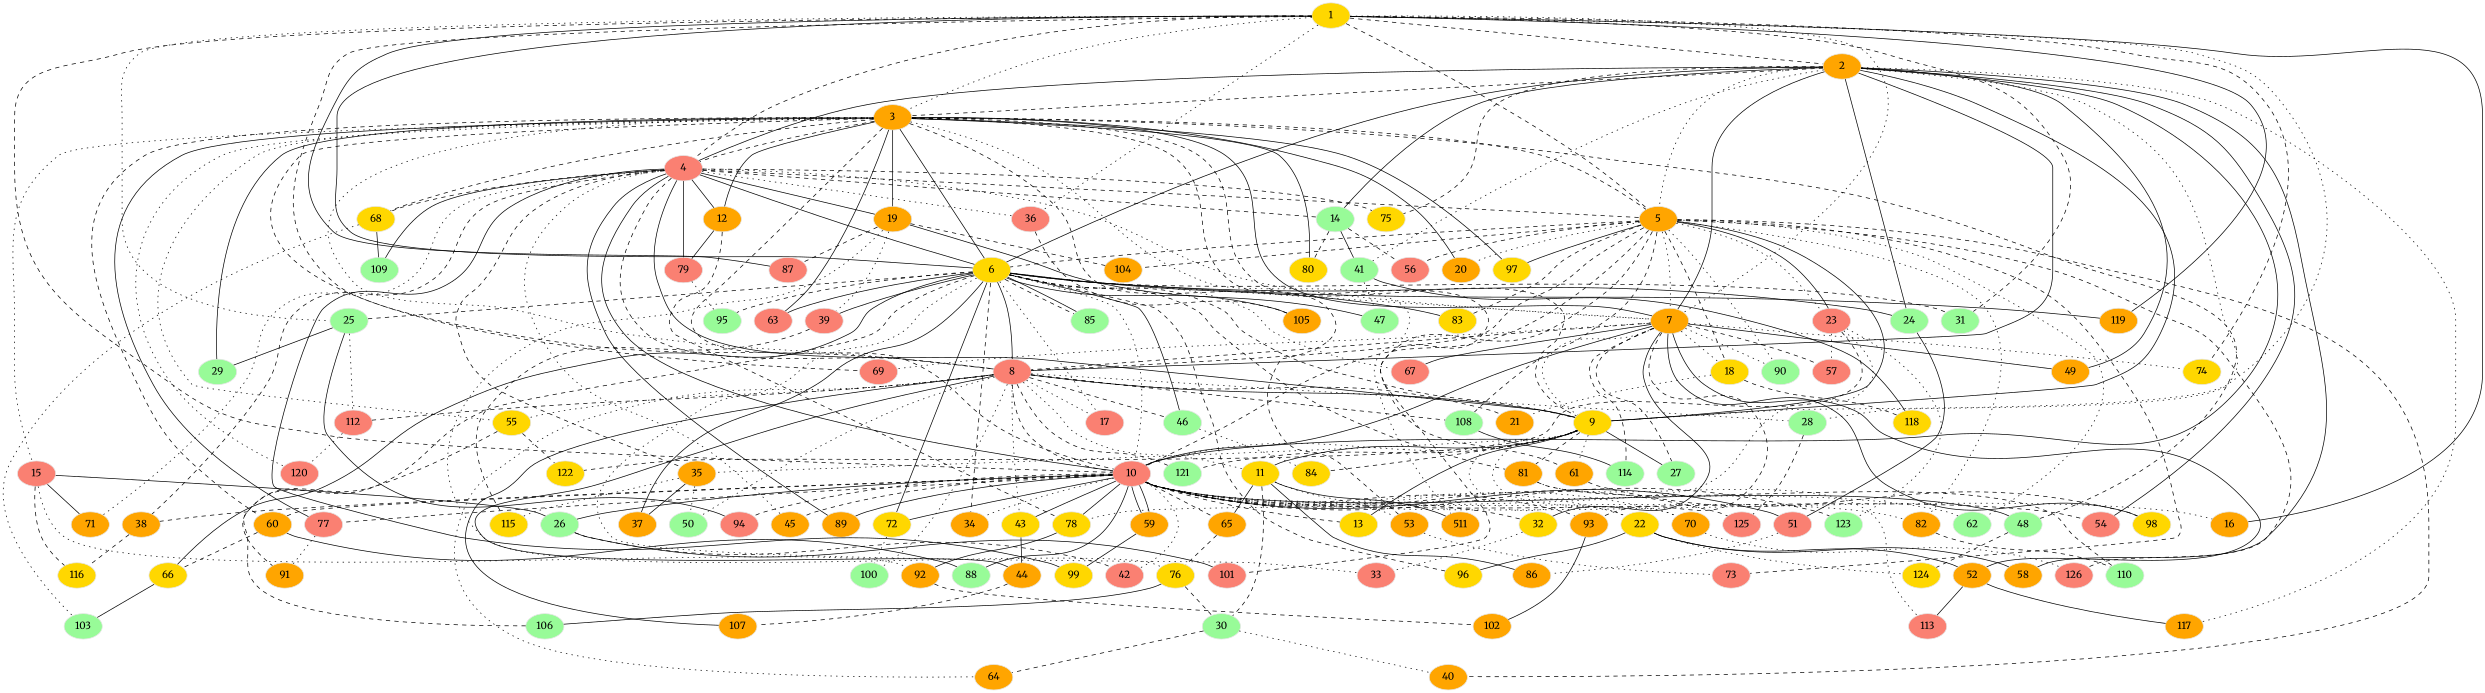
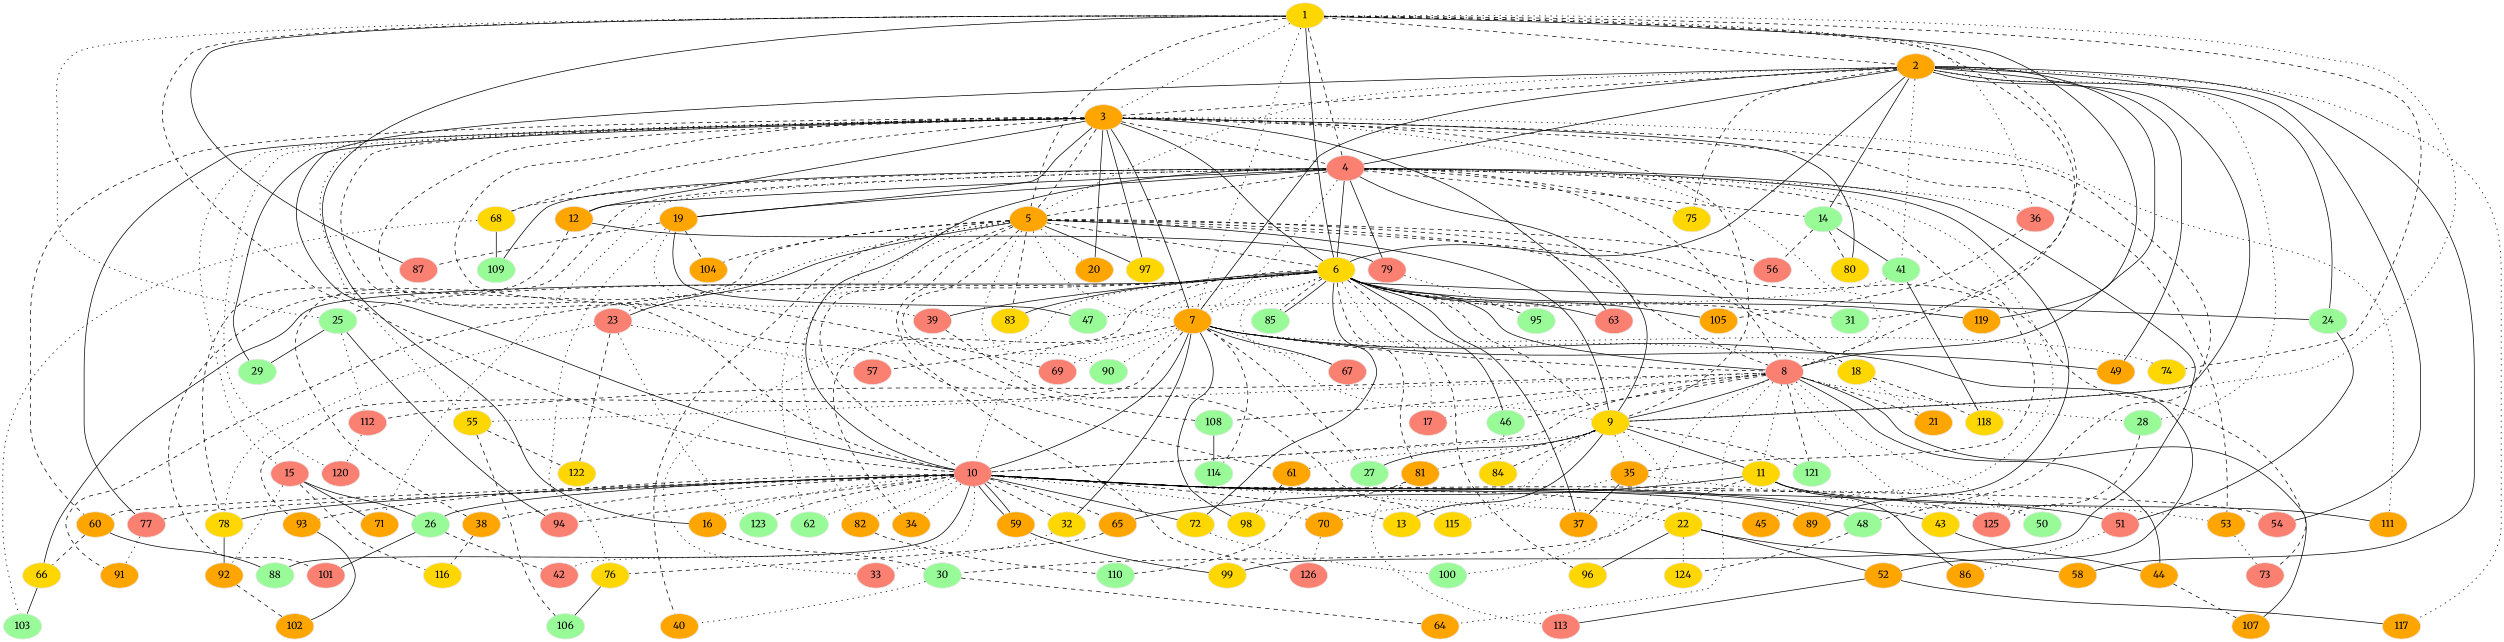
(1460, 525) -> (2388, 525)
(1198, 601) -> (798, 551)
